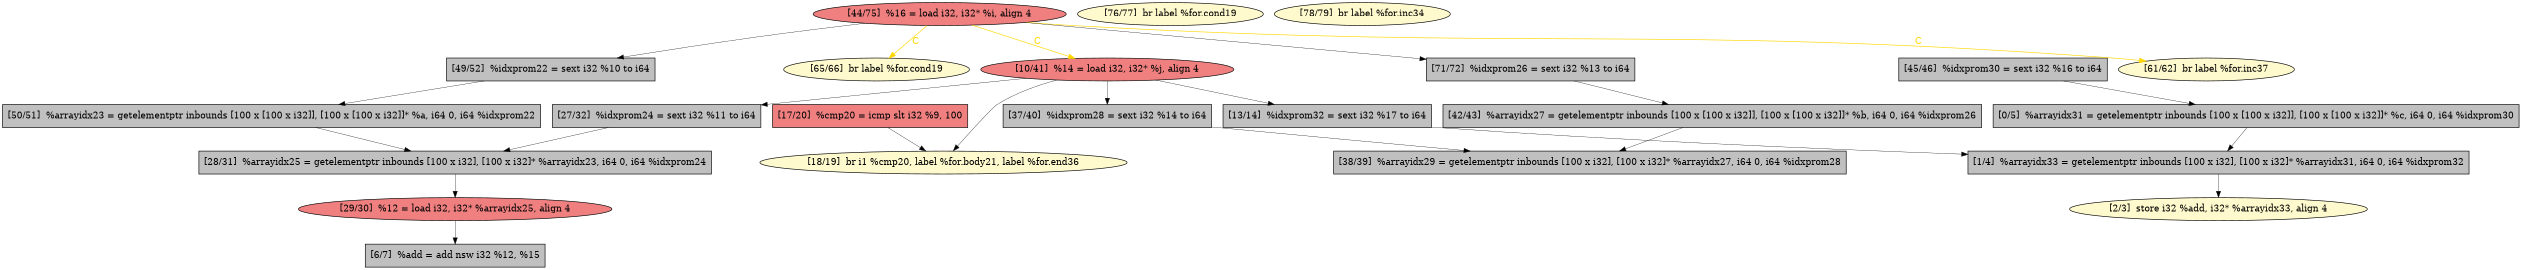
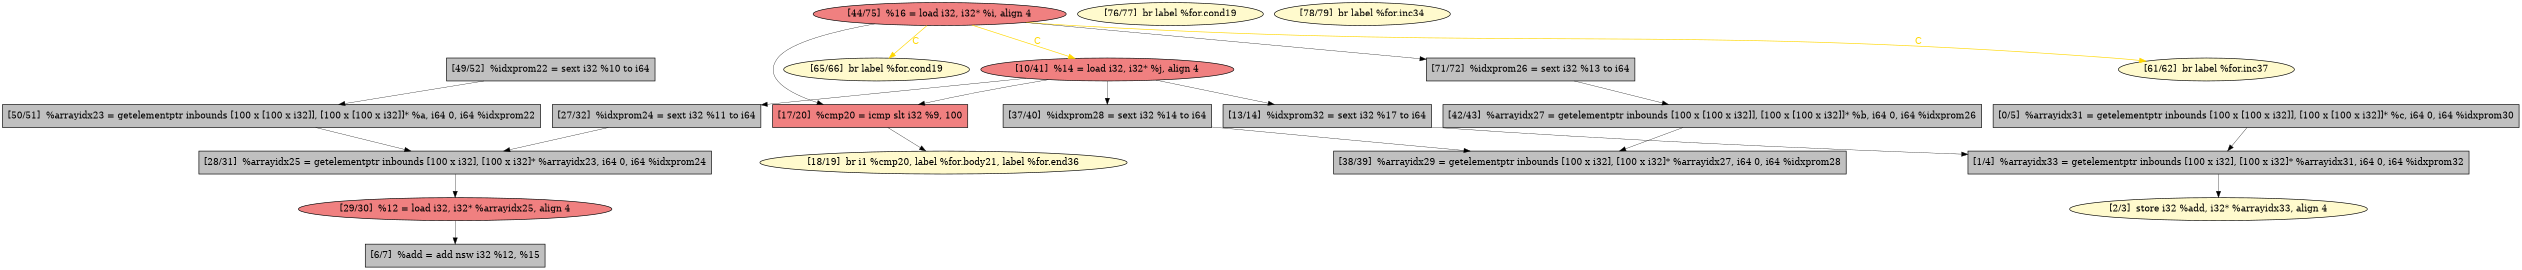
(744, 39) -> (791, 48)
(2003, 69) -> none
(1000, 103) -> (986, 91)
